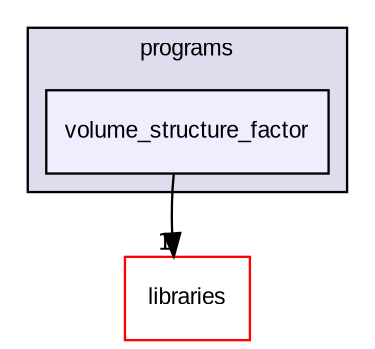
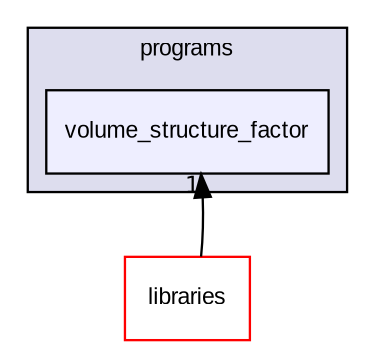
(172, 207) -> (203, 227)
